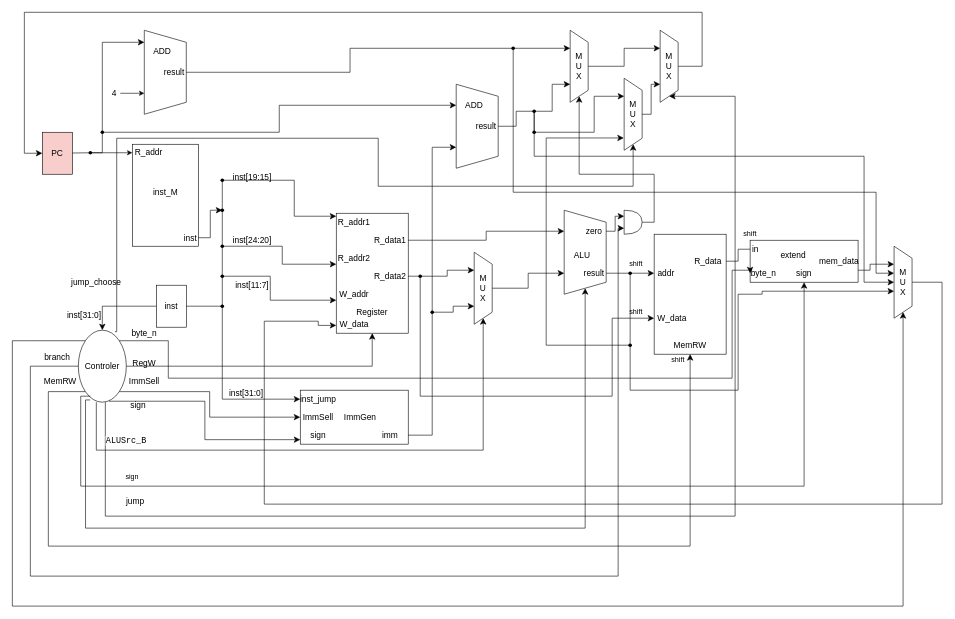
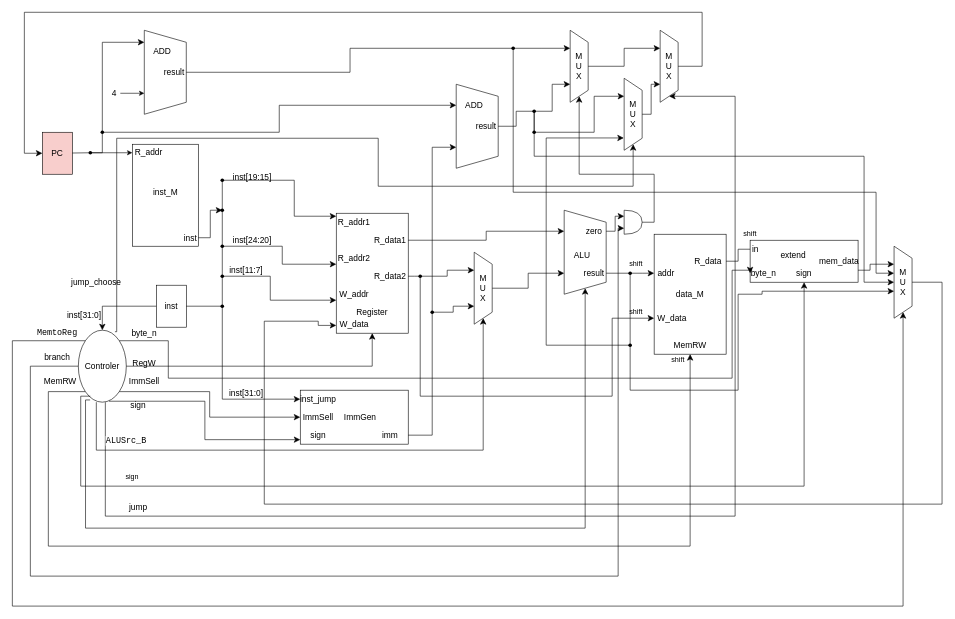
(252, 285) -> (246, 270)
none -> (690, 294)
none -> (57, 333)
(135, 501) -> (138, 507)
